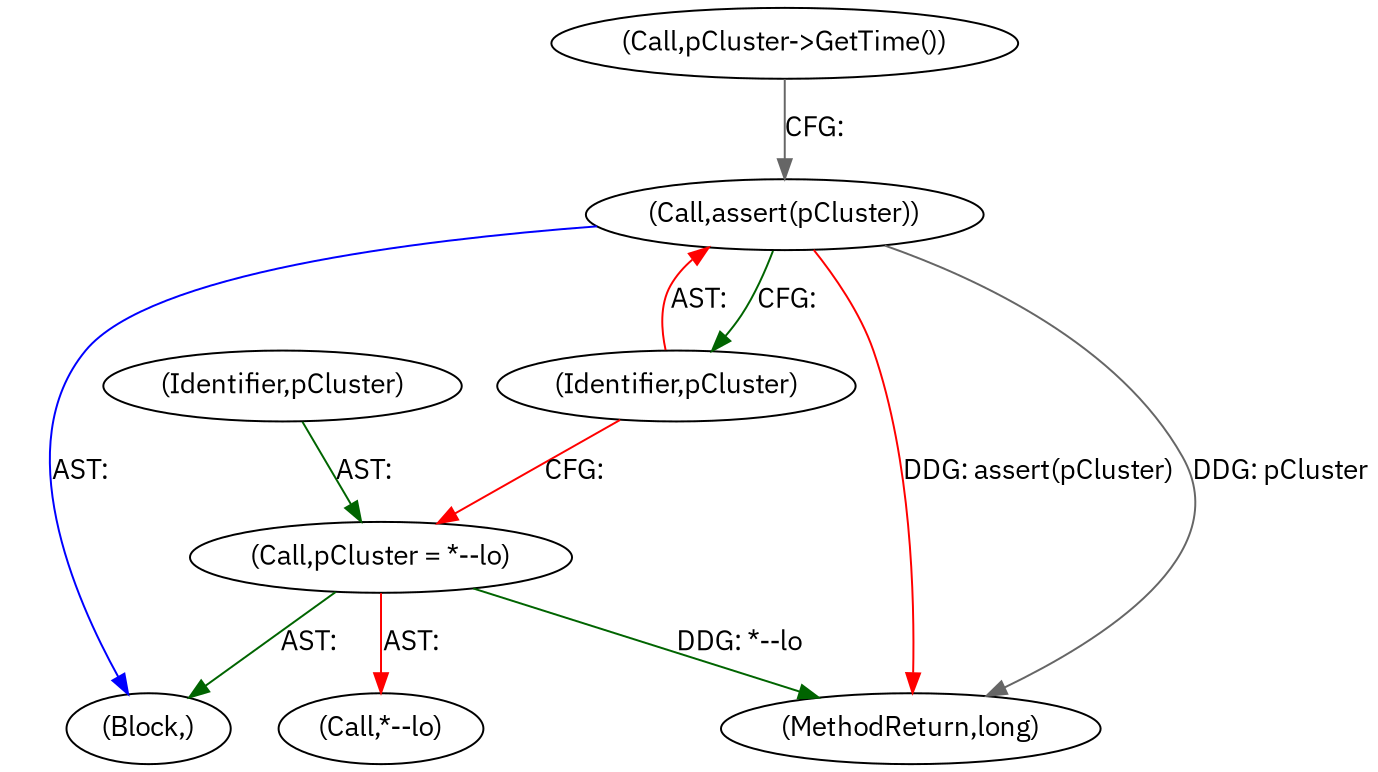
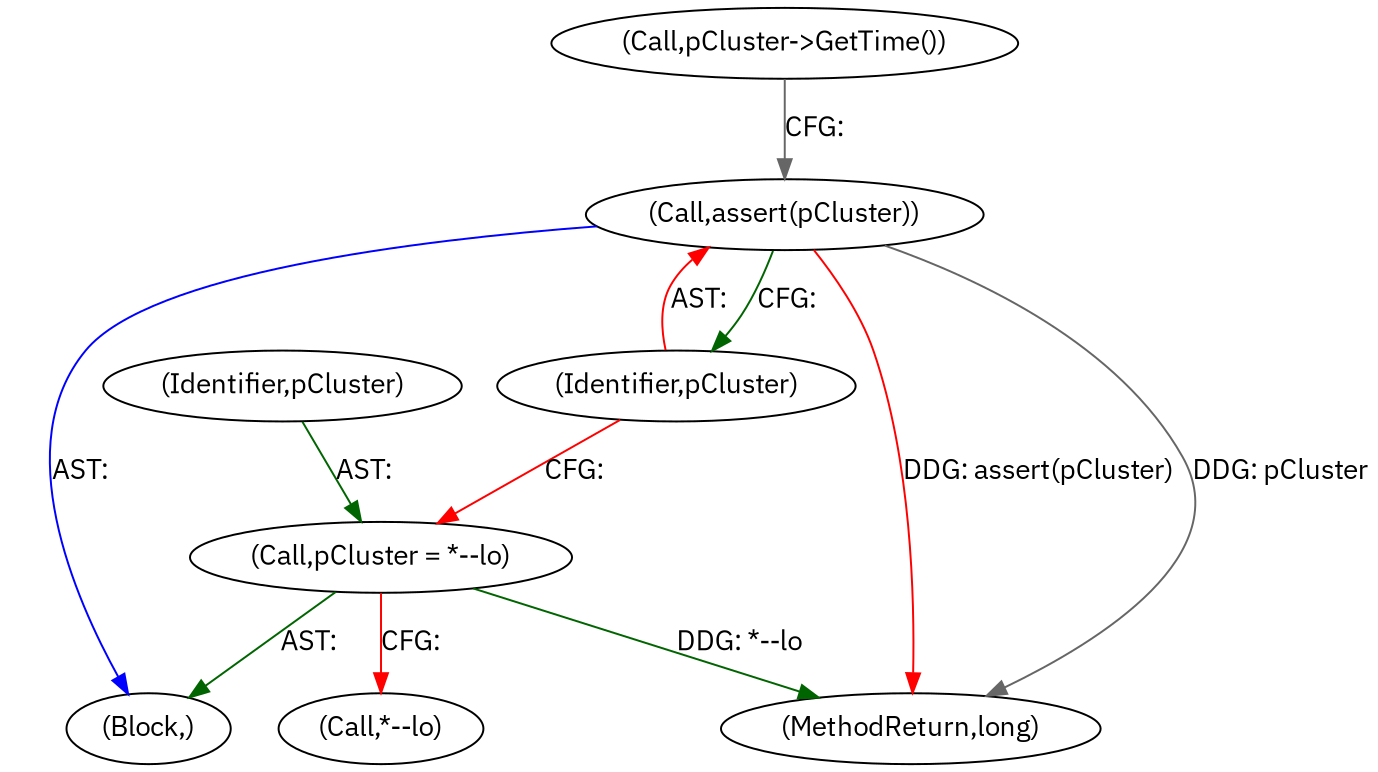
(414, 643) -> (414, 643)
